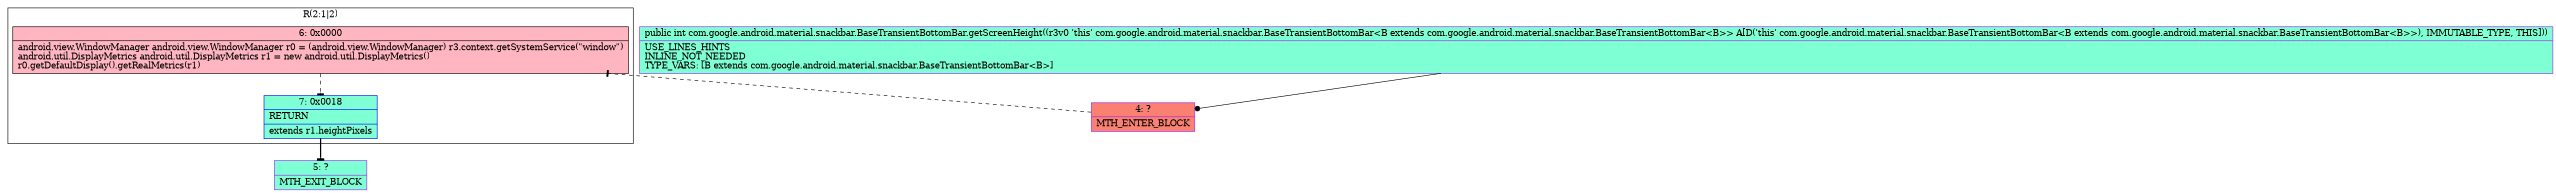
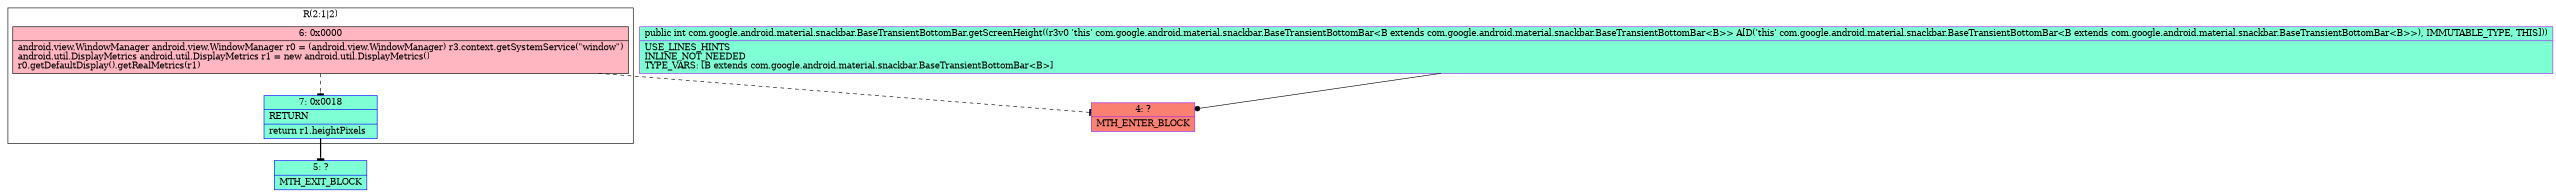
(850, 93) -> (843, 93)
(321, 131) -> (318, 131)
(321, 175) -> (321, 175)
